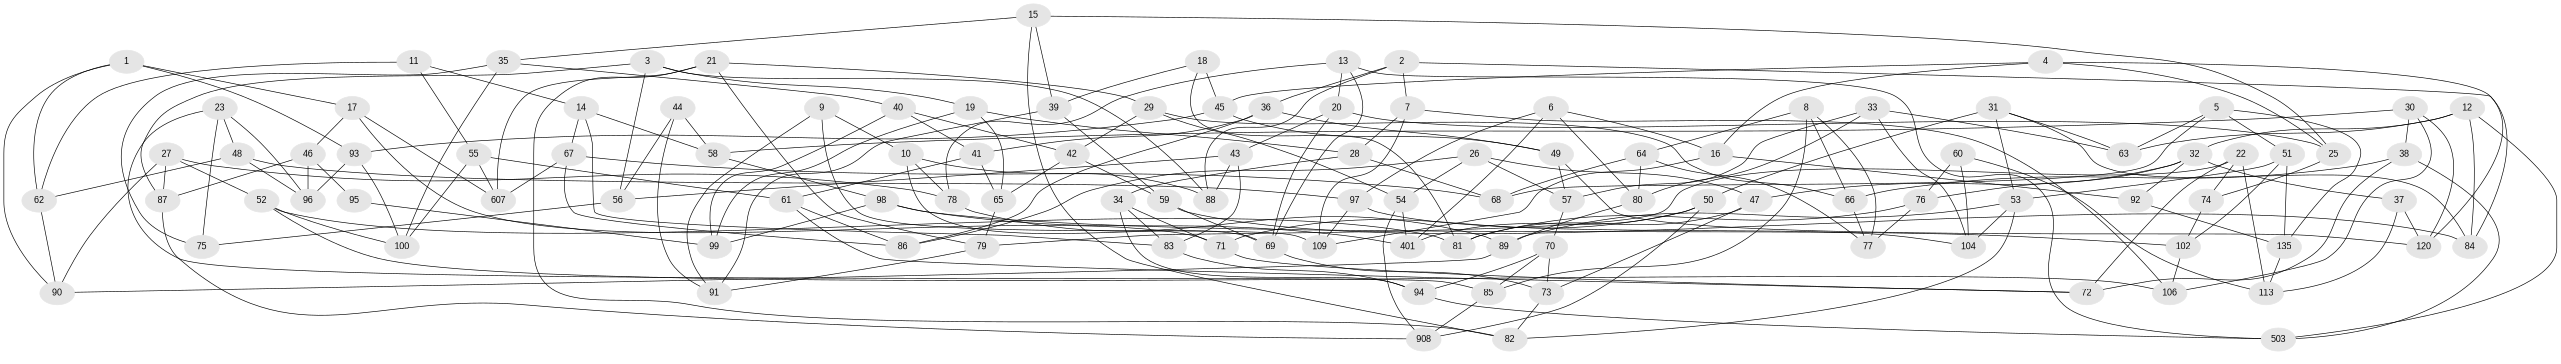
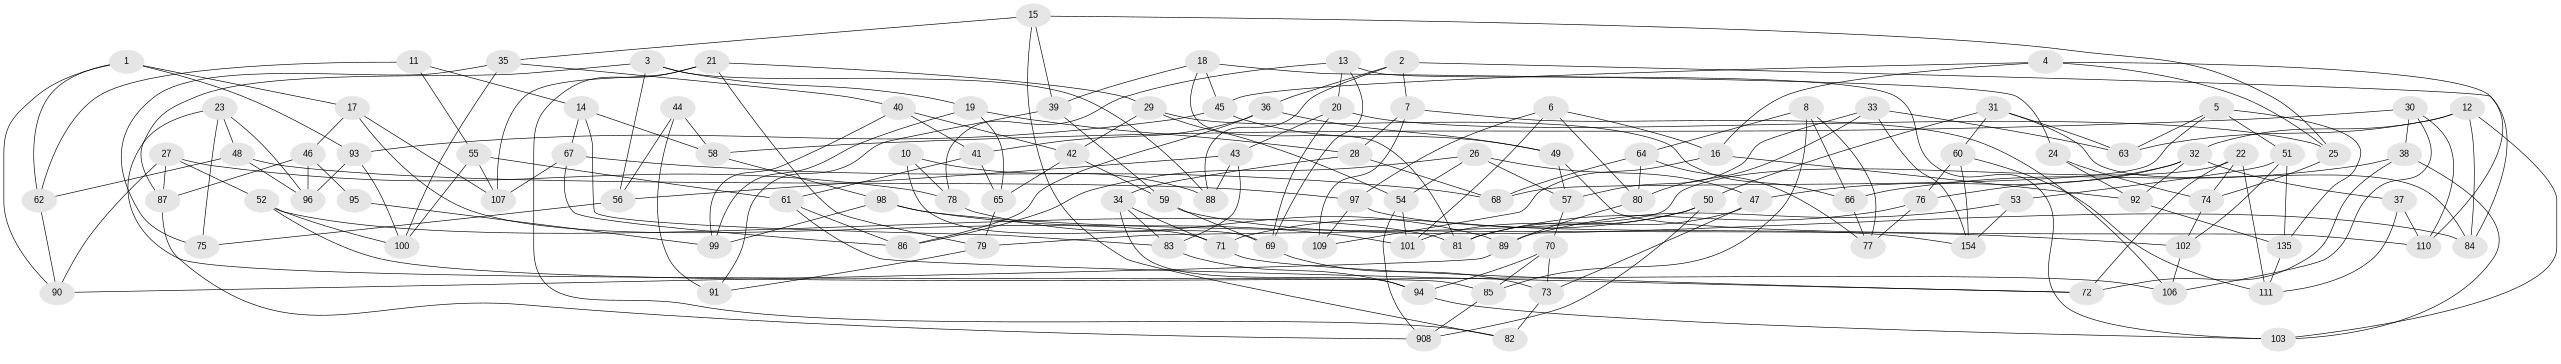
(822, 108) -> none
none -> (2053, 154)
(2006, 160) -> (1975, 132)
(498, 201) -> (498, 201)
(1408, 247) -> (1408, 247)
(1968, 247) -> (1968, 247)
(2424, 247) -> (2424, 247)
(2266, 293) -> (2266, 293)
(1790, 315) -> none
(2278, 340) -> (2278, 340)
